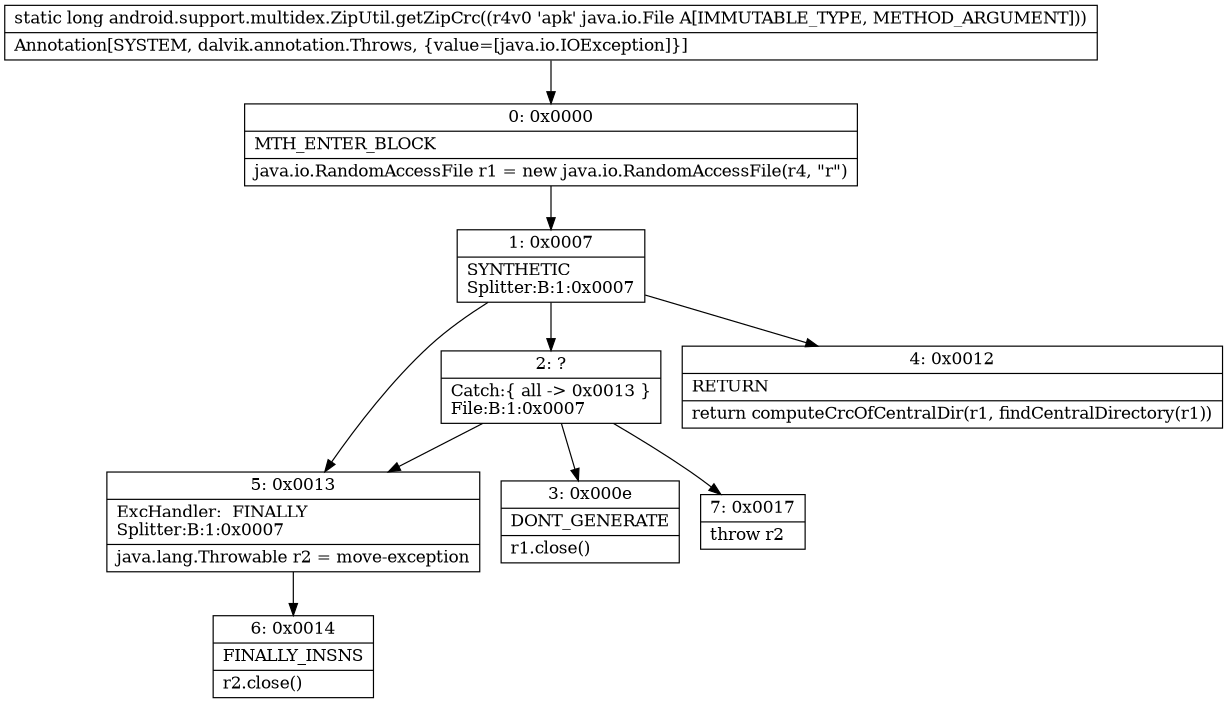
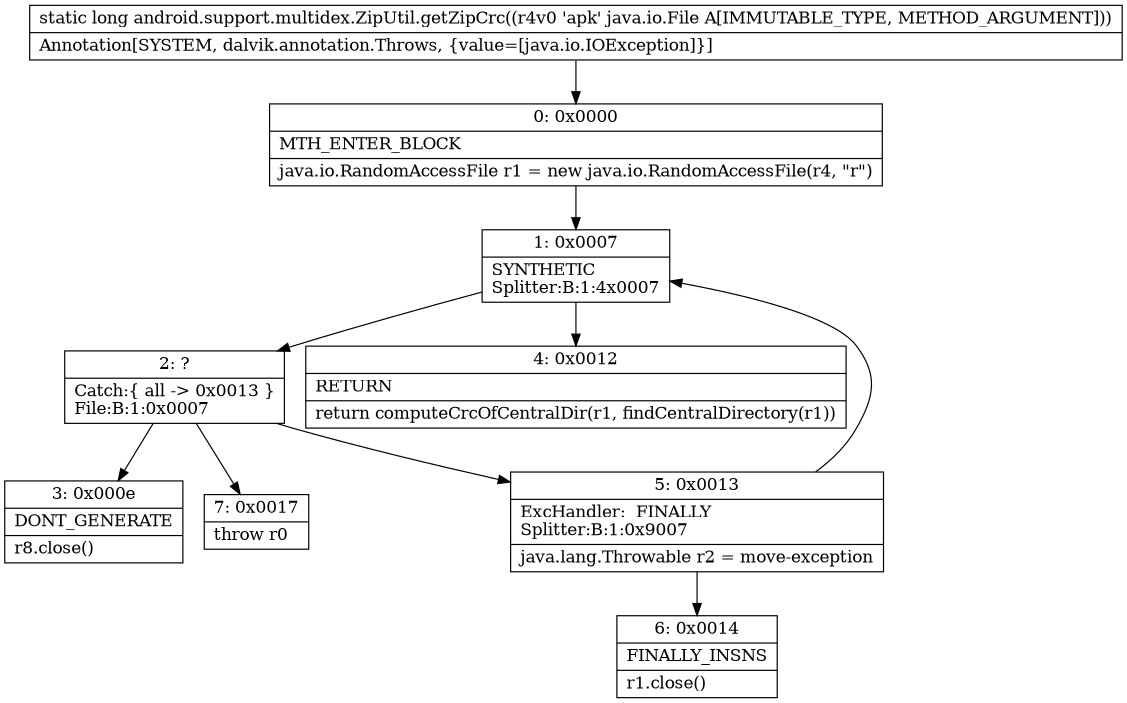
(551, 288) -> (576, 288)
(402, 374) -> (842, 333)
(201, 530) -> (604, 530)
(748, 535) -> (251, 535)
(550, 549) -> (54, 549)
(262, 683) -> (666, 683)
